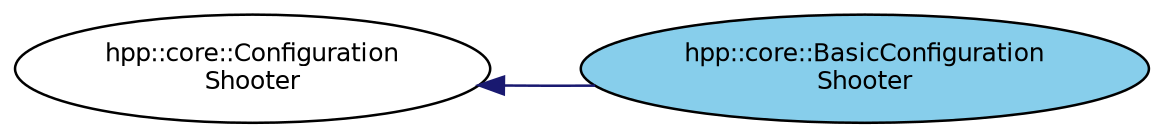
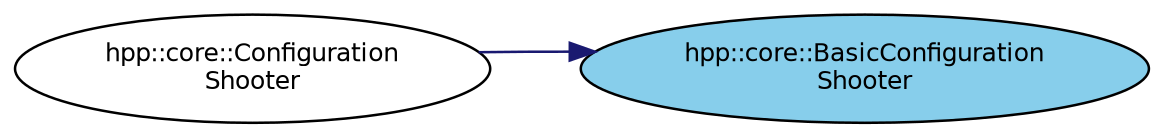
(550, 86) -> (524, 52)
